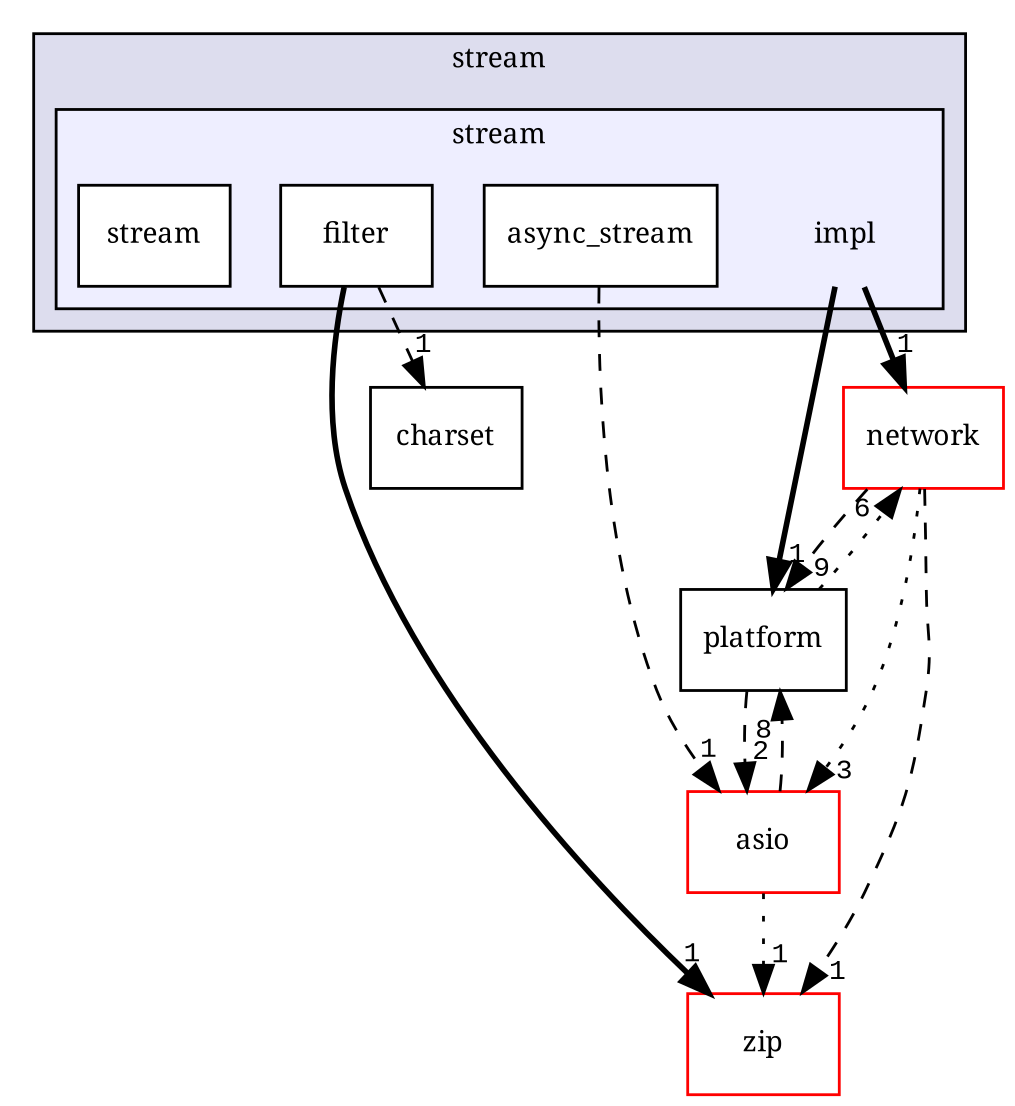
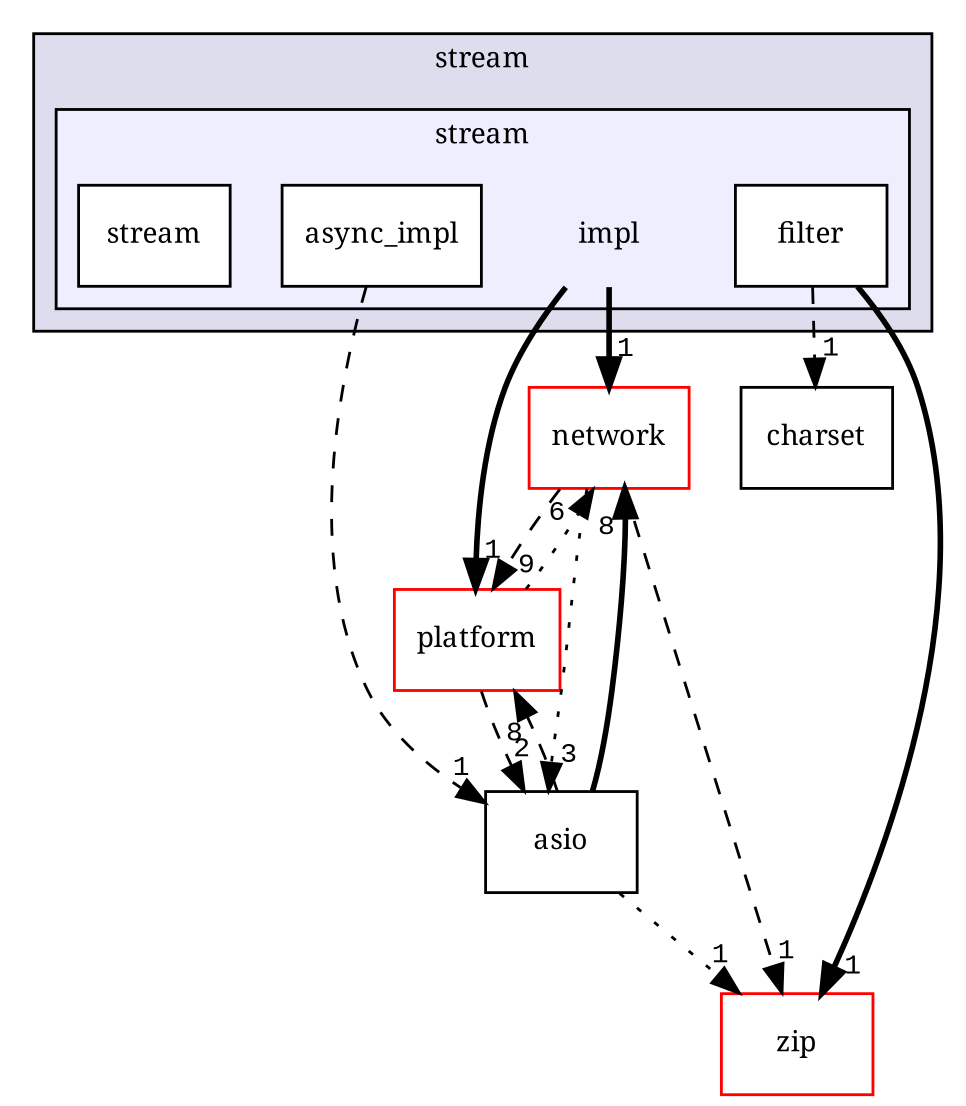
(601, 236) -> (382, 236)
(763, 640) -> (477, 640)
none -> (616, 655)
(763, 842) -> (561, 842)
